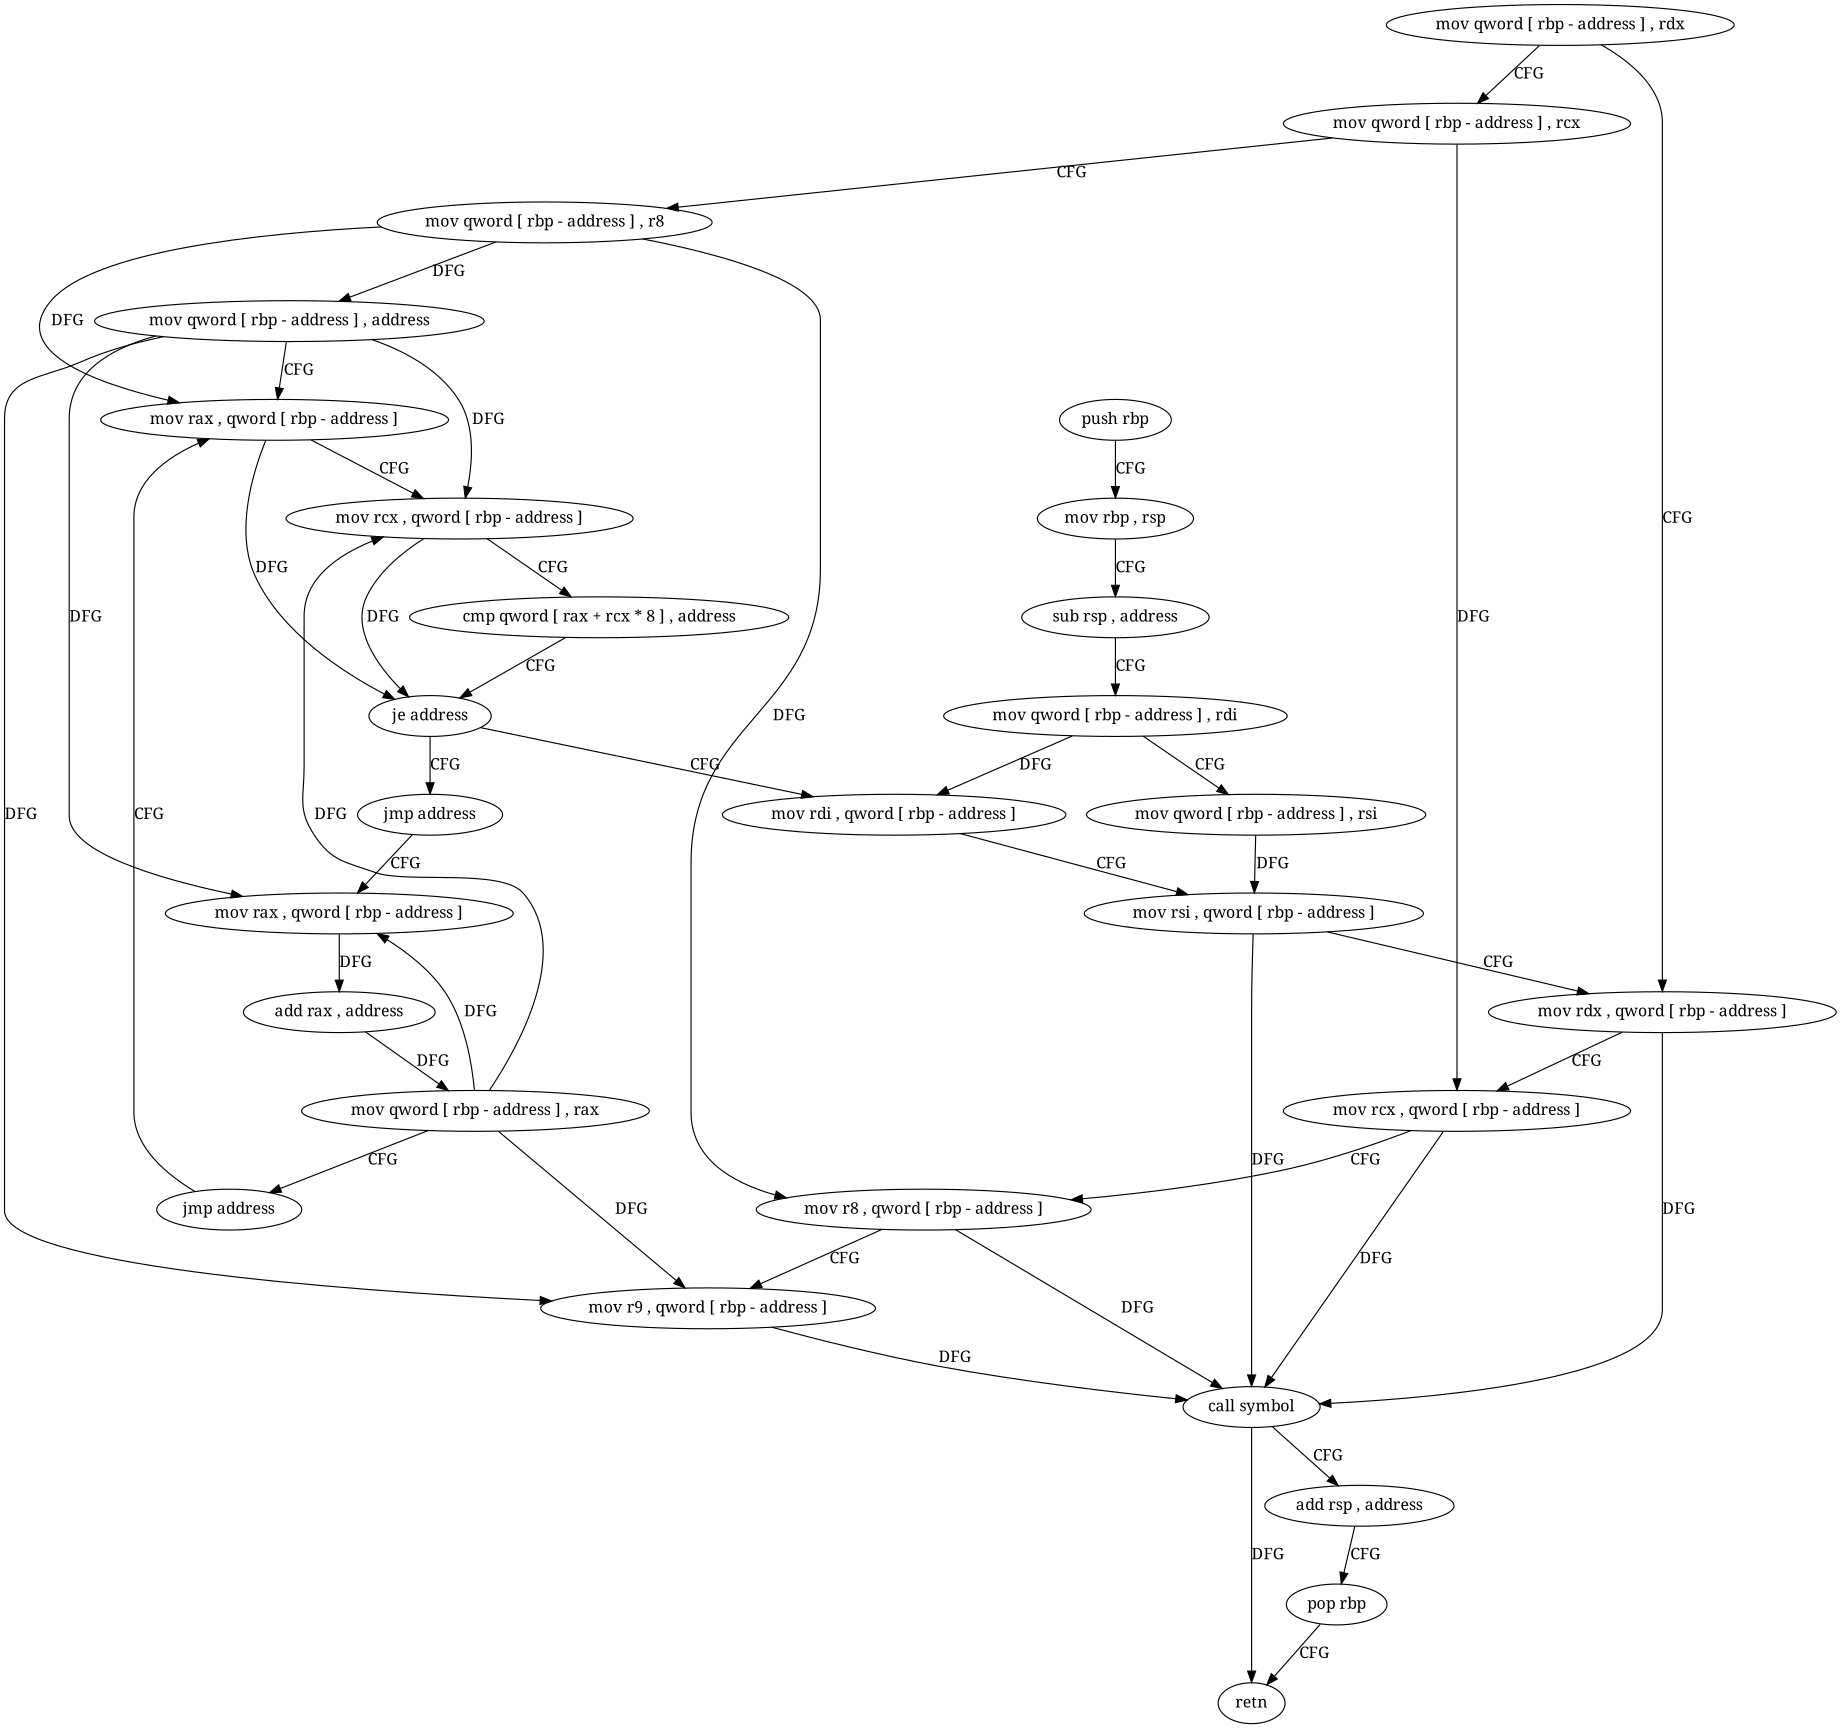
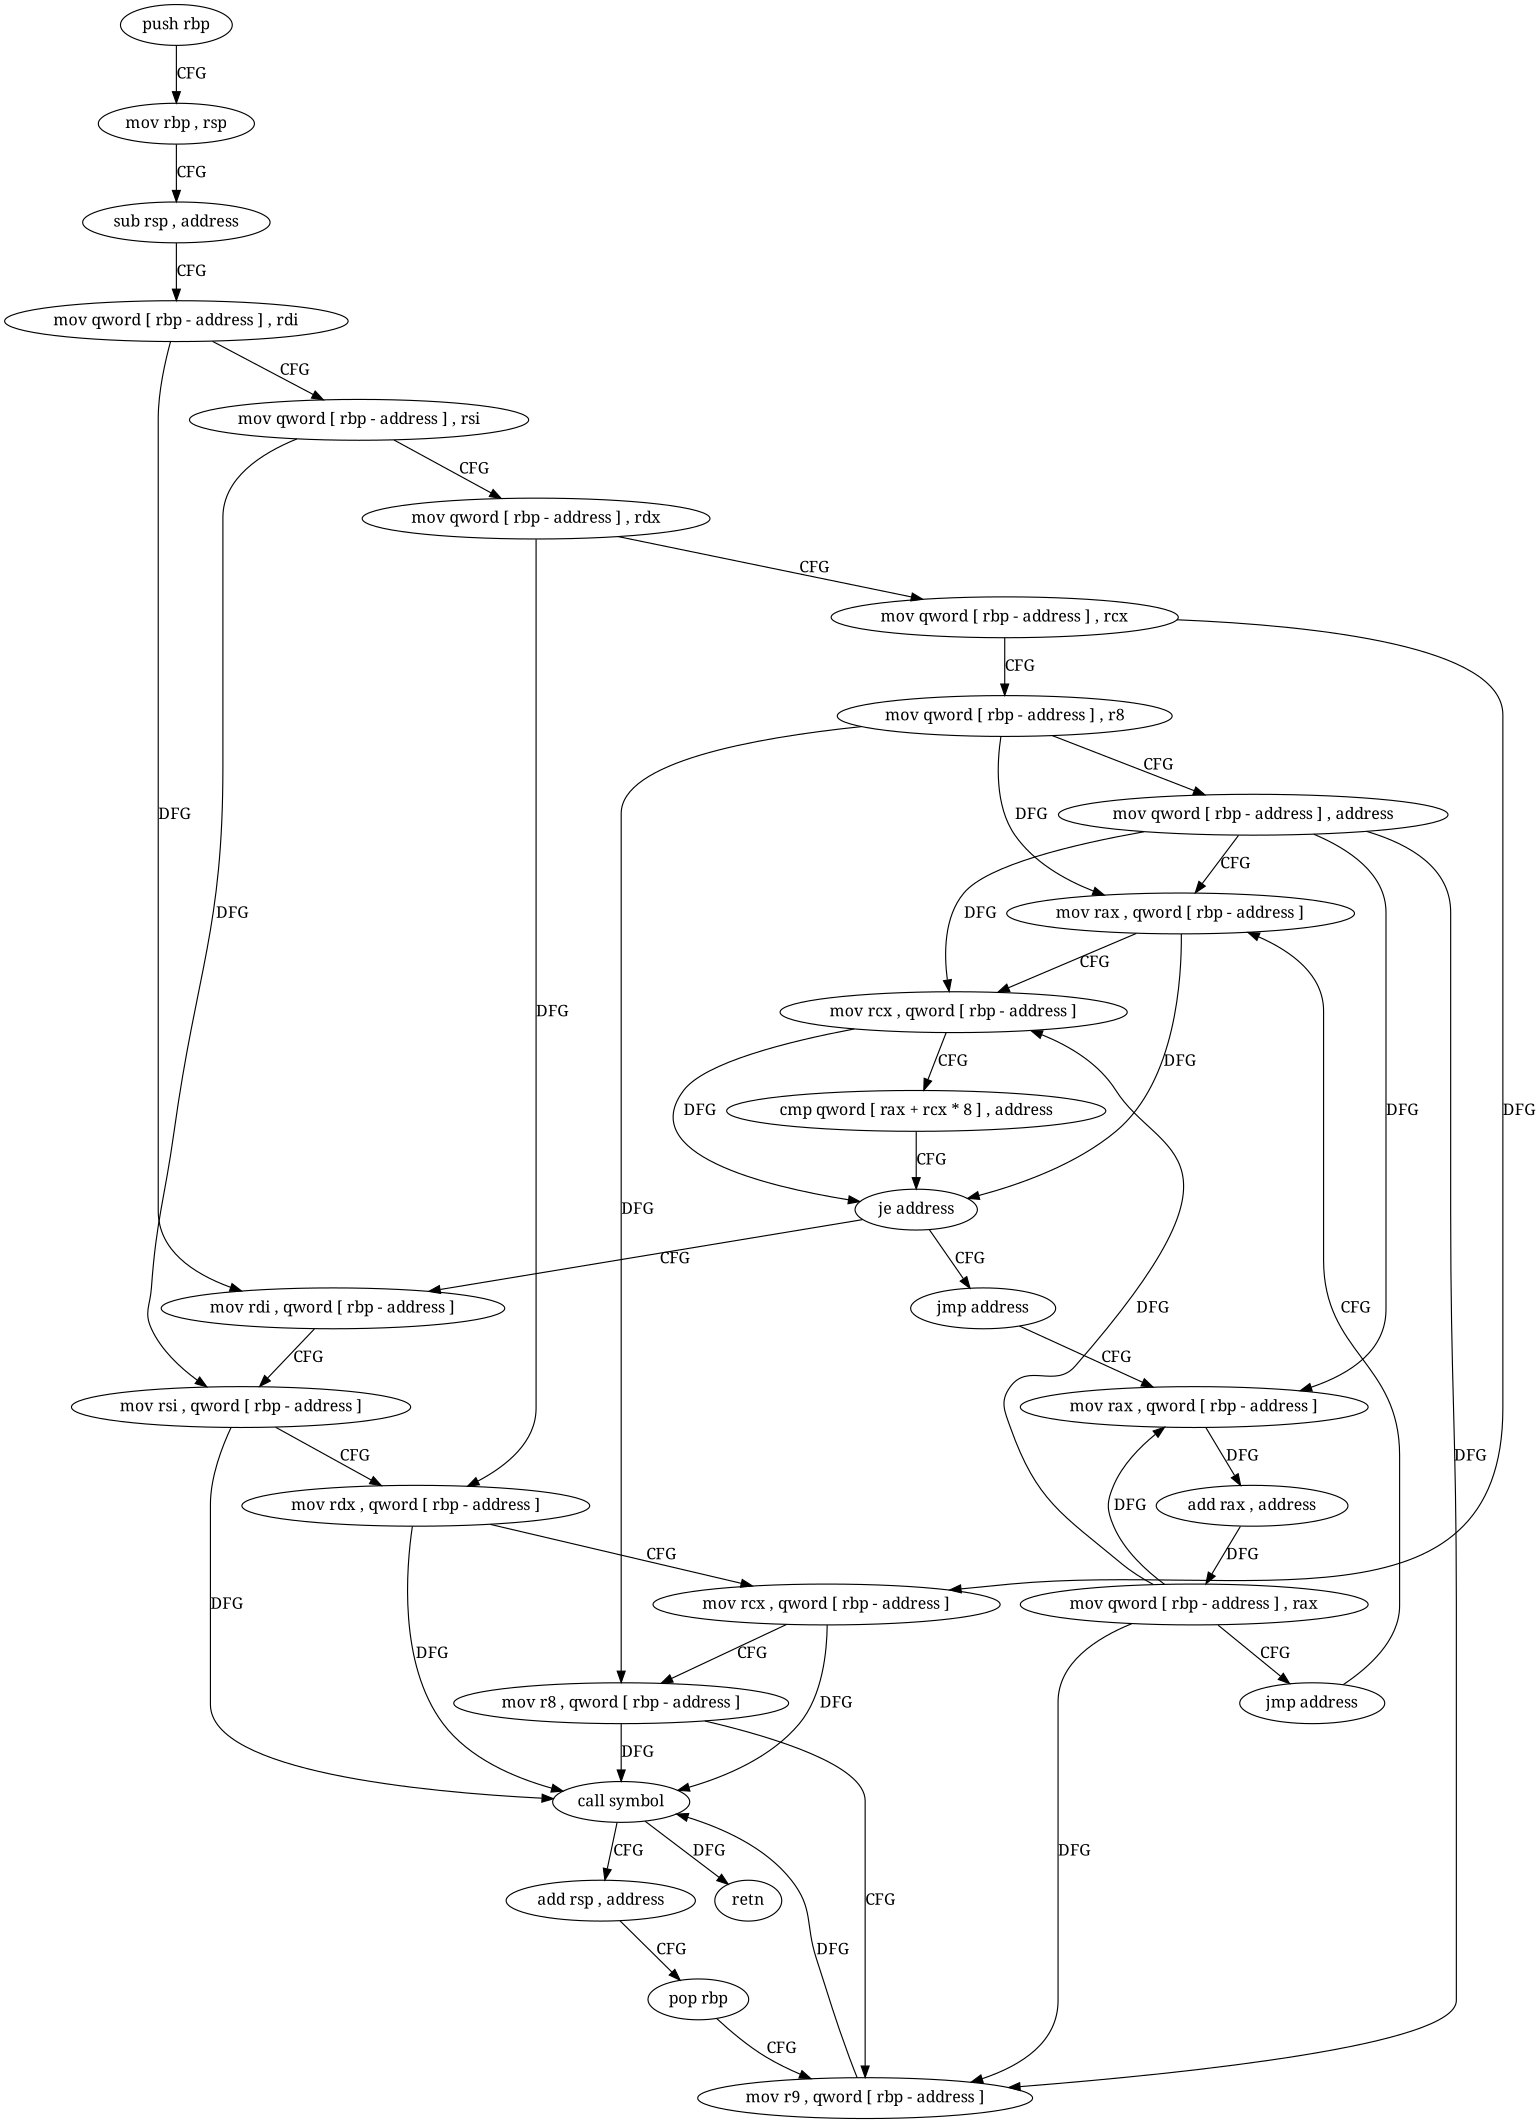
(449, 272) -> (1158, 765)
none -> (442, 466)
(1678, 519) -> (553, 1012)
(1297, 1650) -> (756, 2050)
